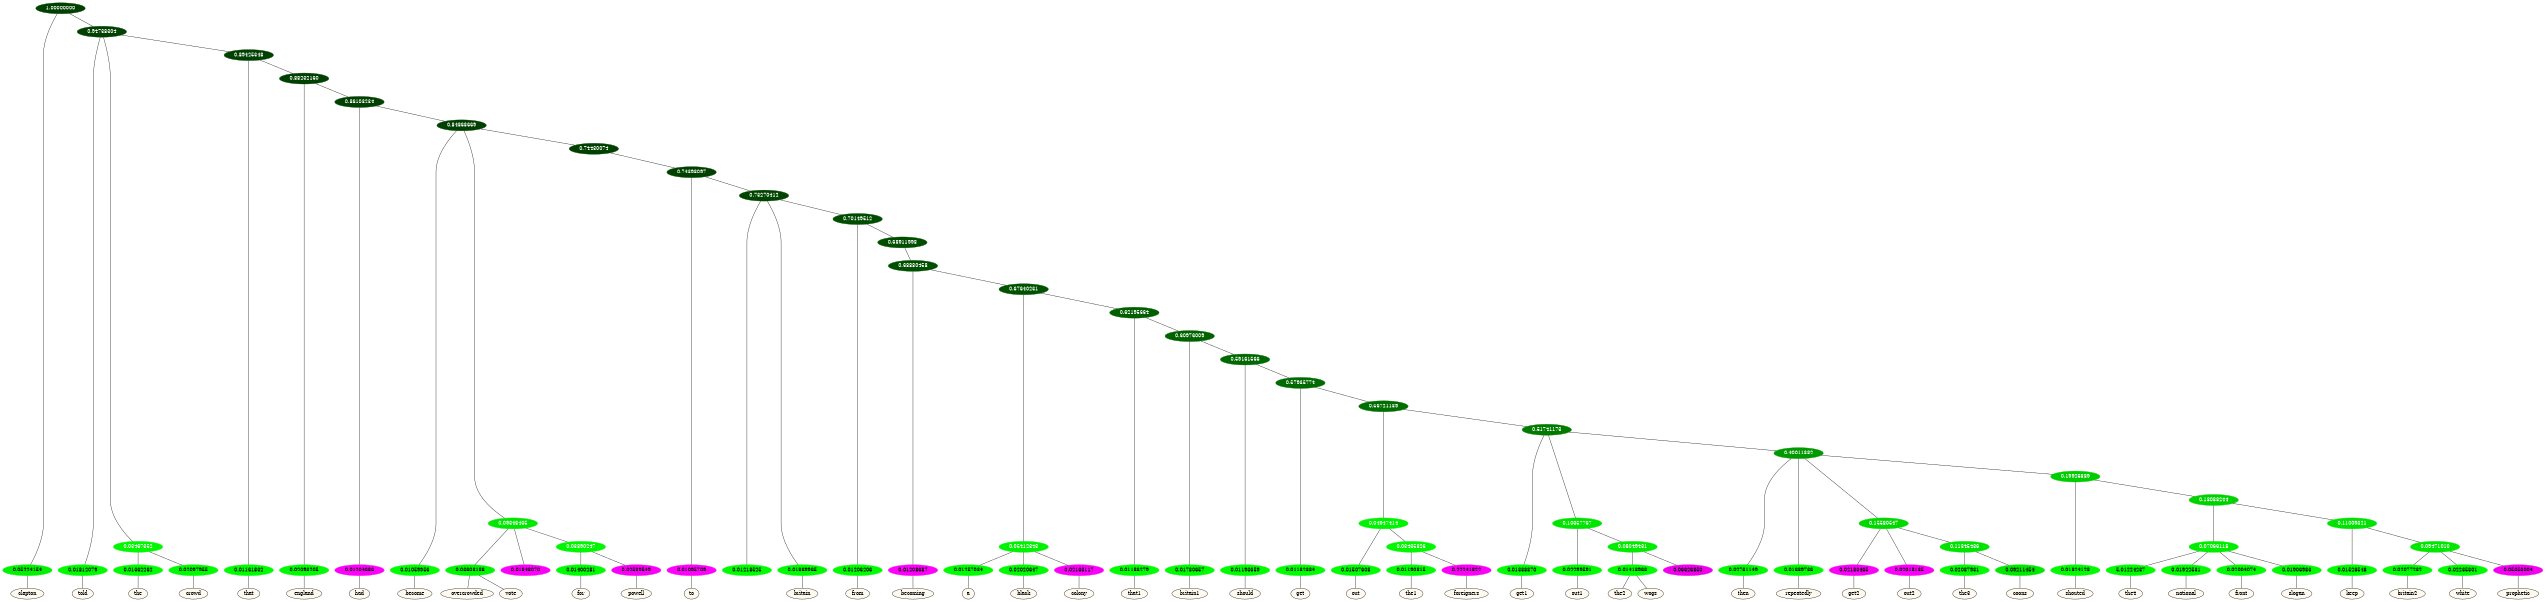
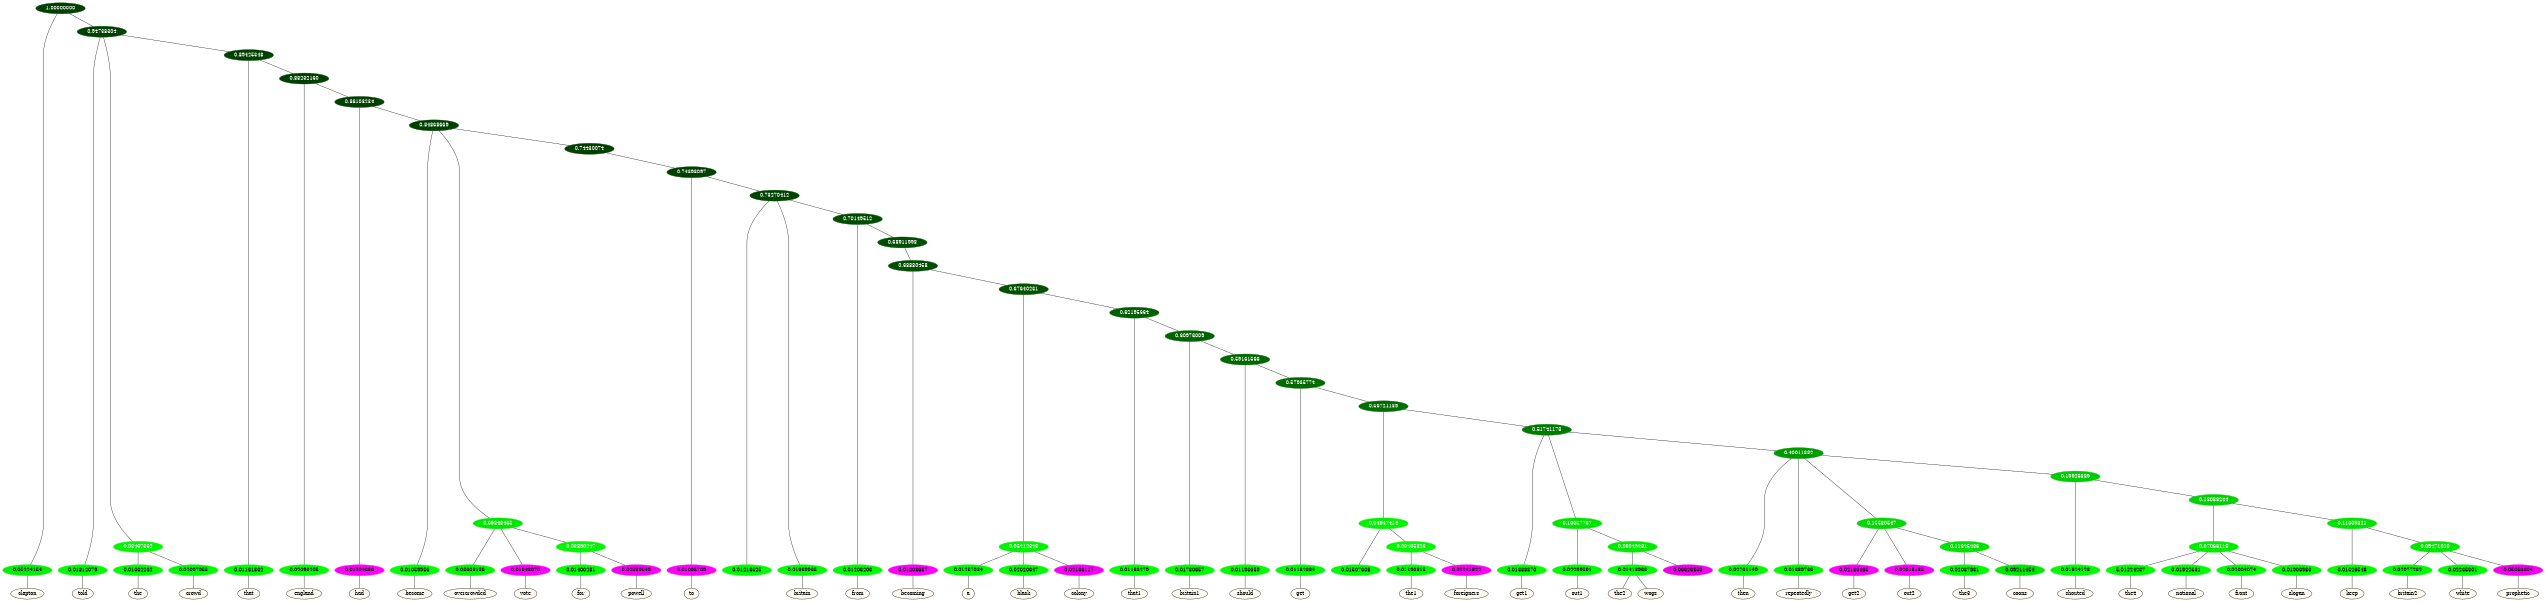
(1466, 570) -> (1466, 570)
(491, 582) -> (526, 582)
(1356, 594) -> none
